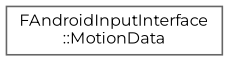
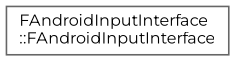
(114, 31) -> (118, 31)
